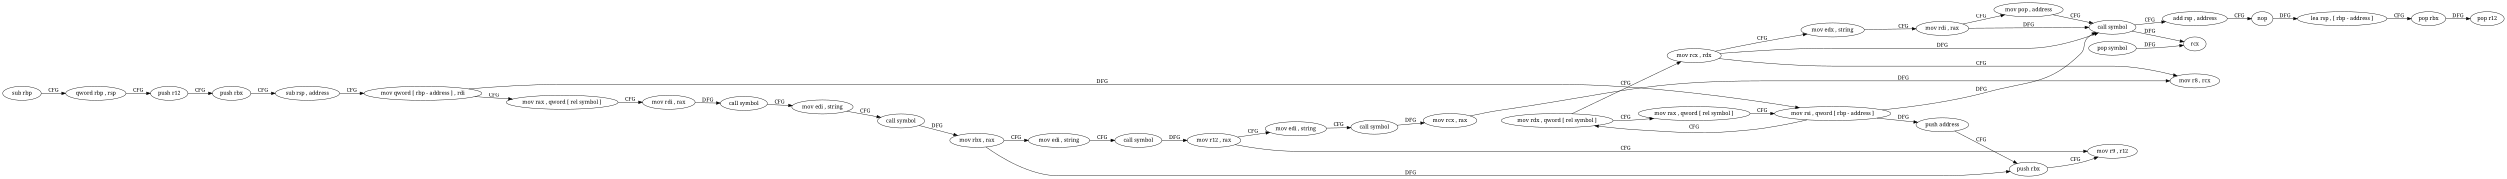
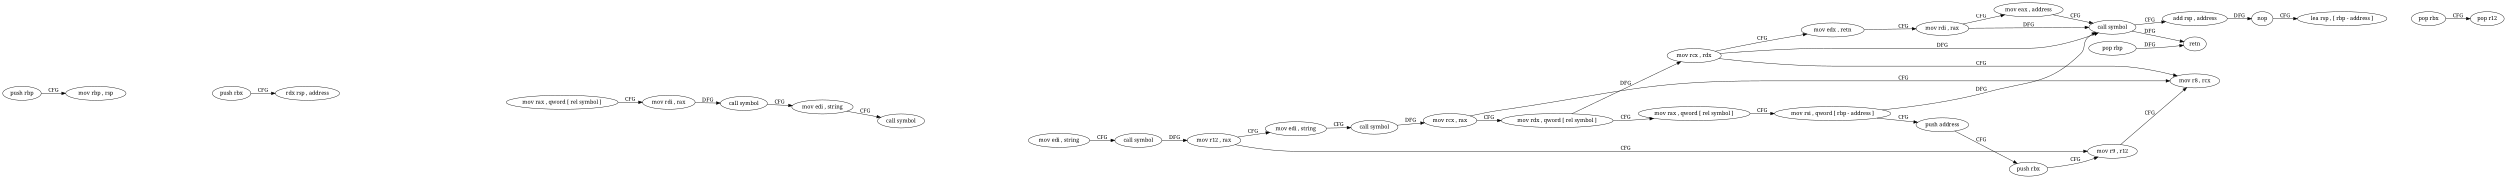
(2029, 10) -> (2029, 10)
(2239, 16) -> (2239, 16)
(2285, 16) -> (2285, 16)
(2458, 16) -> (2458, 16)
(2397, 19) -> none
(1833, 30) -> (1833, 30)
(2195, 44) -> (2195, 44)
(2112, 48) -> (2112, 48)
(1903, 78) -> (1903, 78)
(1626, 83) -> (1626, 83)
(22, 93) -> (22, 93)
(96, 93) -> (96, 93)
(169, 93) -> none
(307, 93) -> (307, 93)
(423, 93) -> none
(1903, 117) -> (1903, 117)
none -> (2152, 117)
(1703, 133) -> (1487, 121)
(977, 140) -> none
